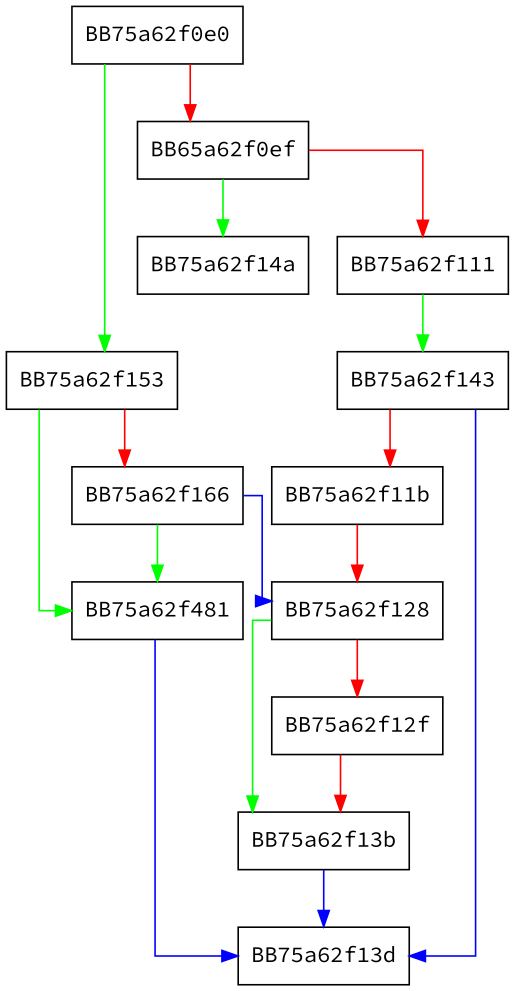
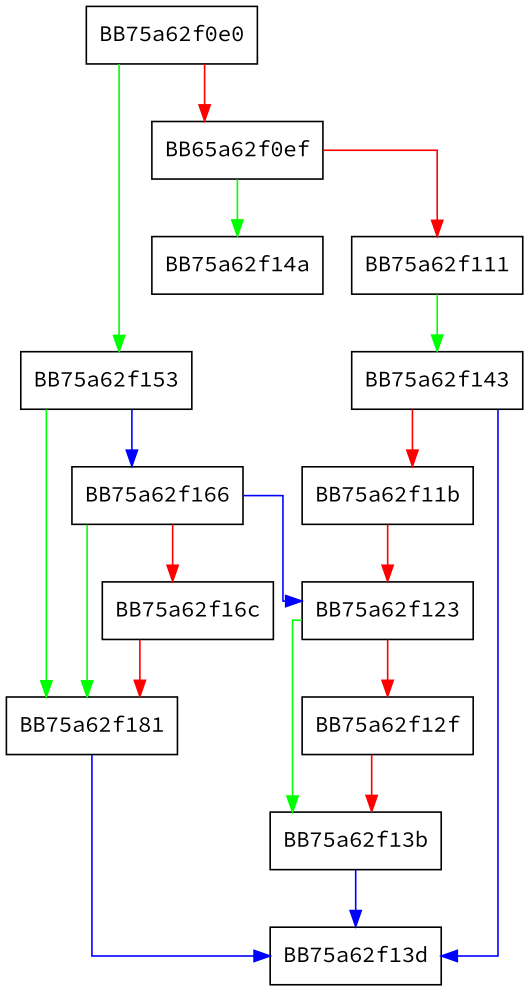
(125, 430) -> (132, 430)
(157, 611) -> (92, 726)
none -> (188, 611)
(357, 611) -> (388, 611)
